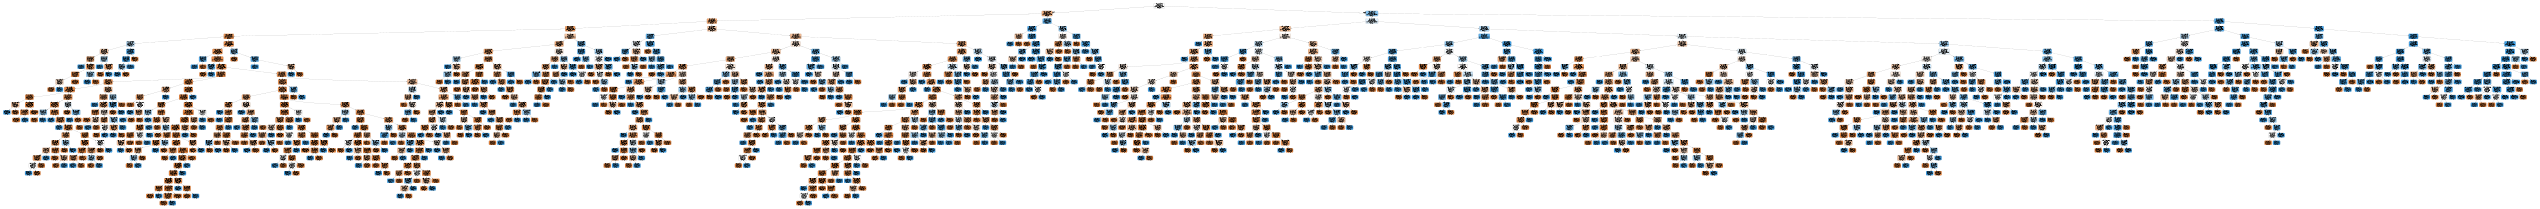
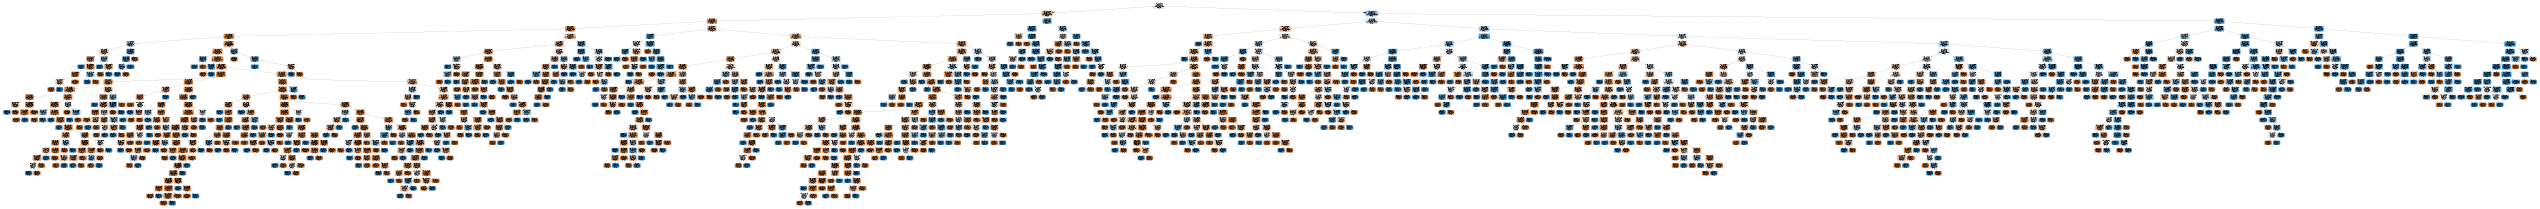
(2514, 97) -> none
none -> (147, 150)
